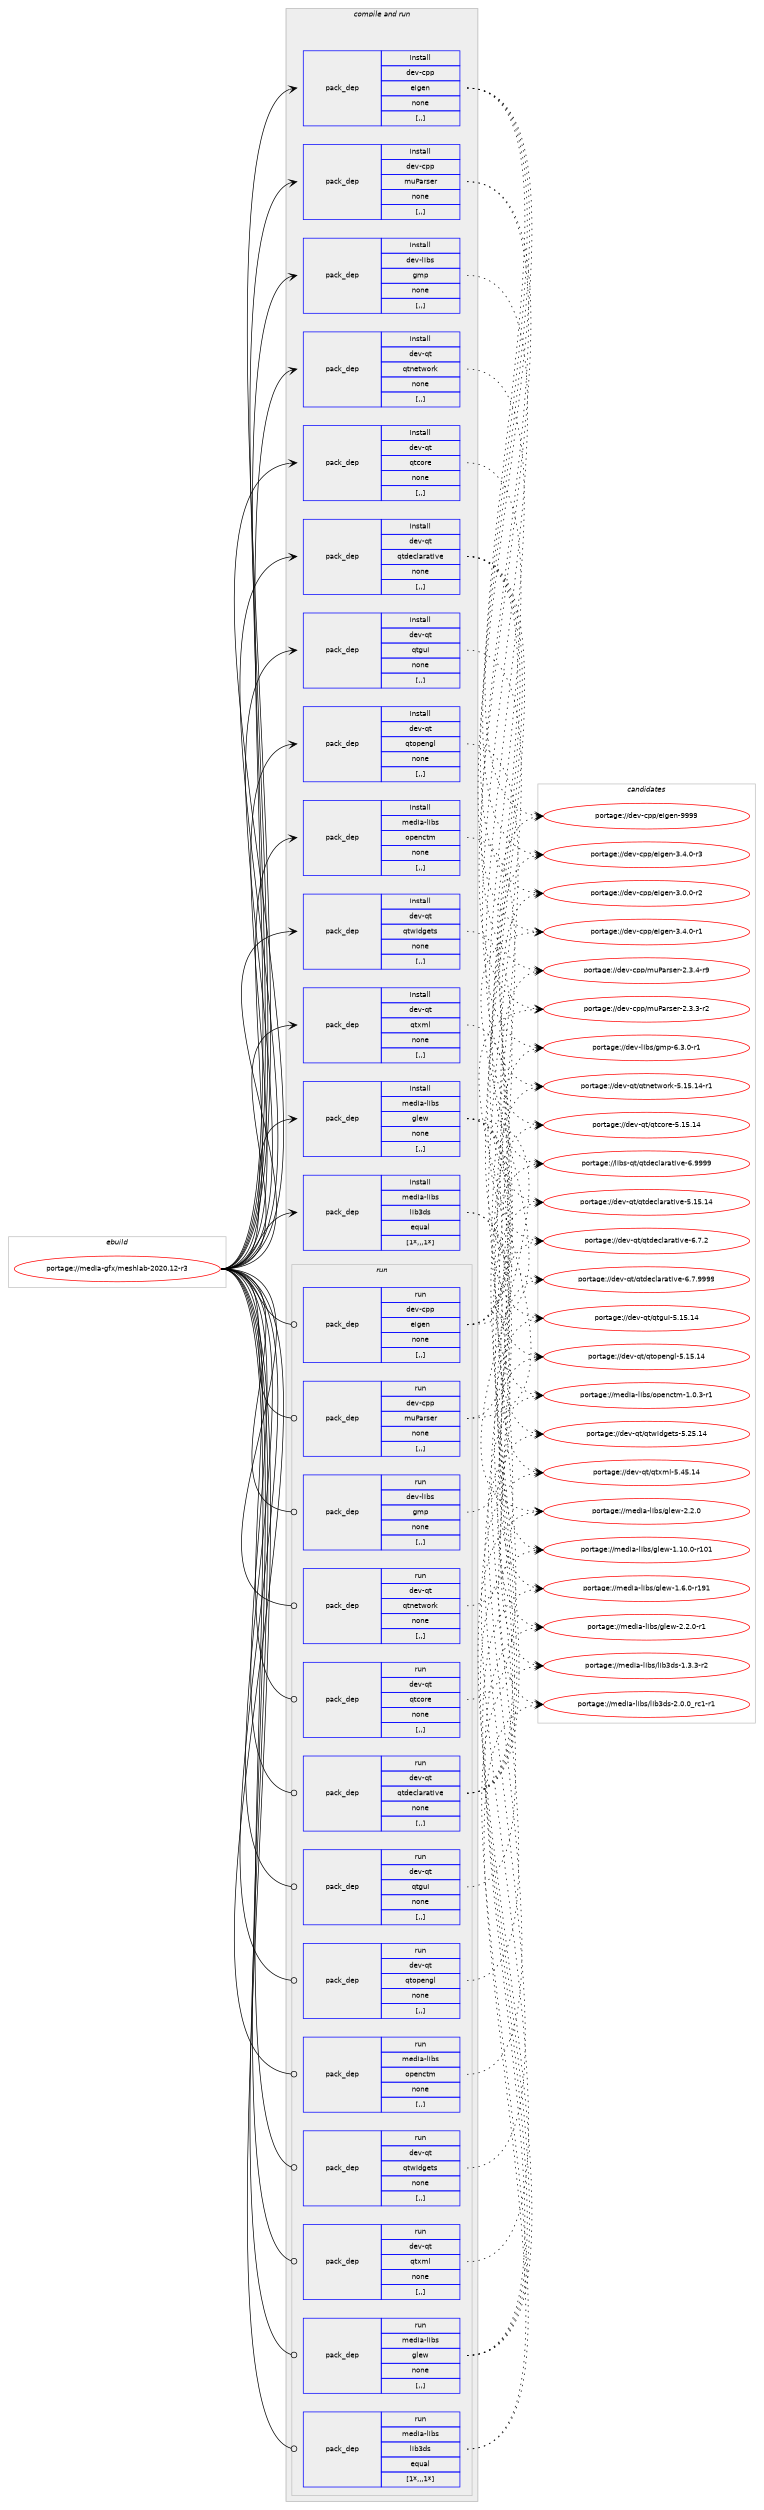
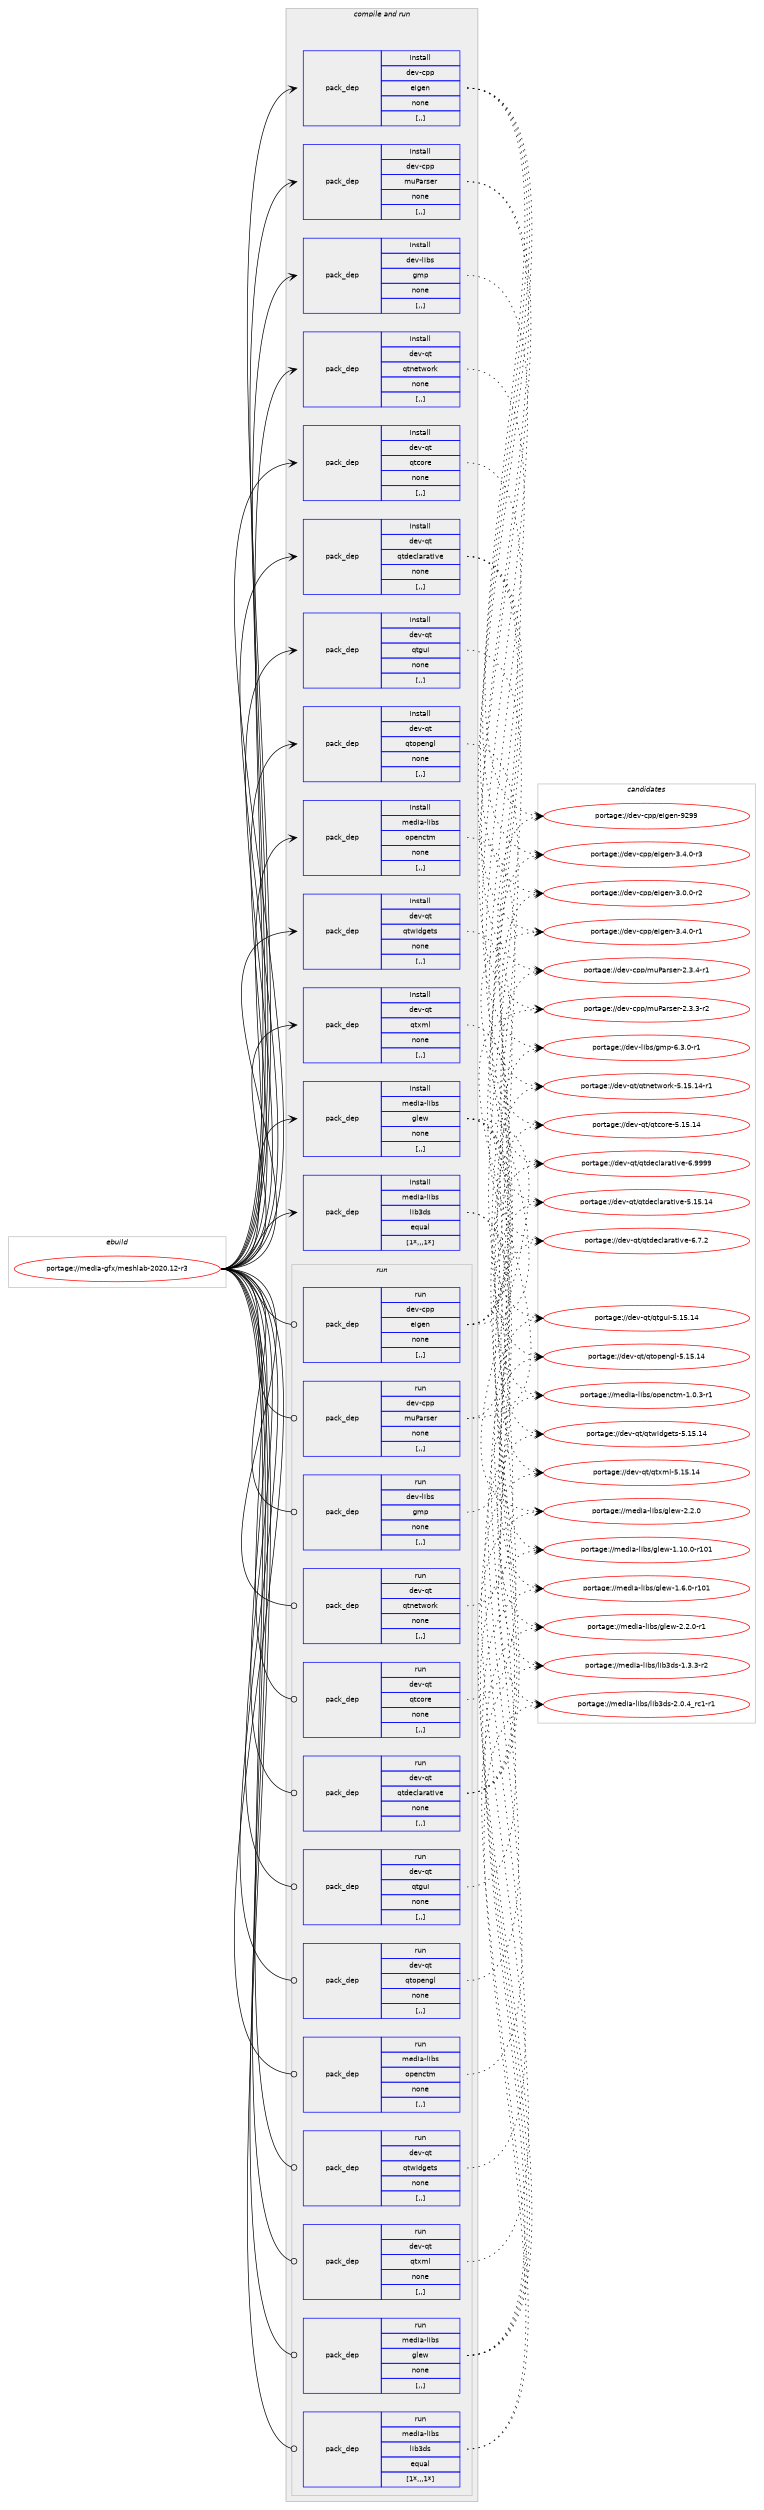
(647, 816) -> (647, 816)
(647, 971) -> (647, 971)
(647, 1164) -> (647, 1164)
(647, 1280) -> none
(647, 1434) -> (647, 1434)
(647, 1473) -> (647, 1473)
(647, 1589) -> (647, 1589)
(647, 1705) -> (647, 1705)
